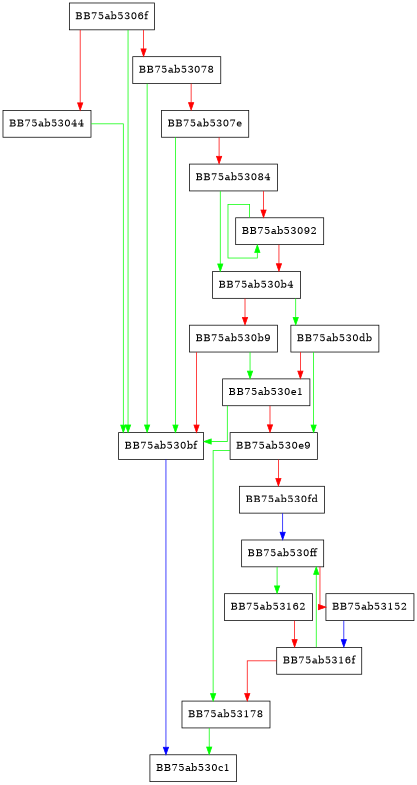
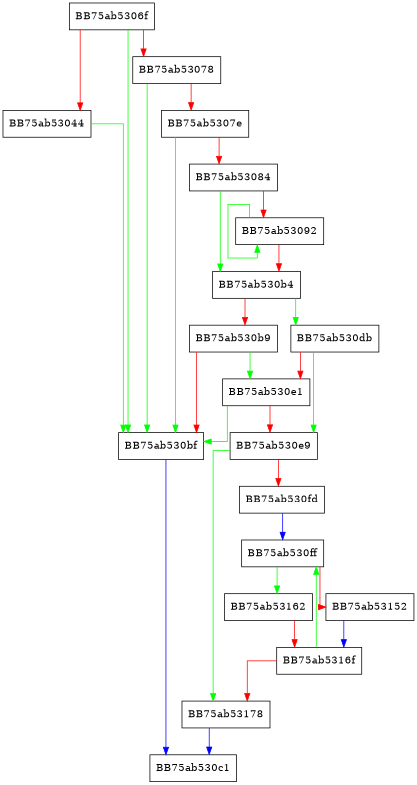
(209, 738) -> (209, 738)
